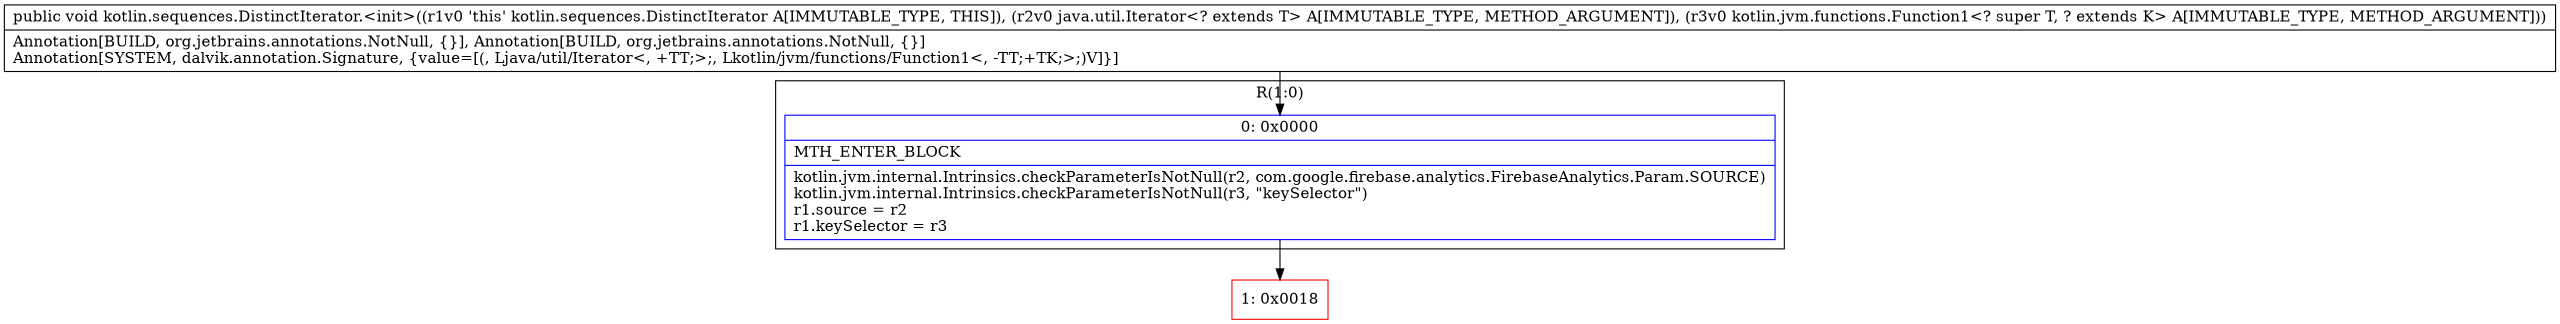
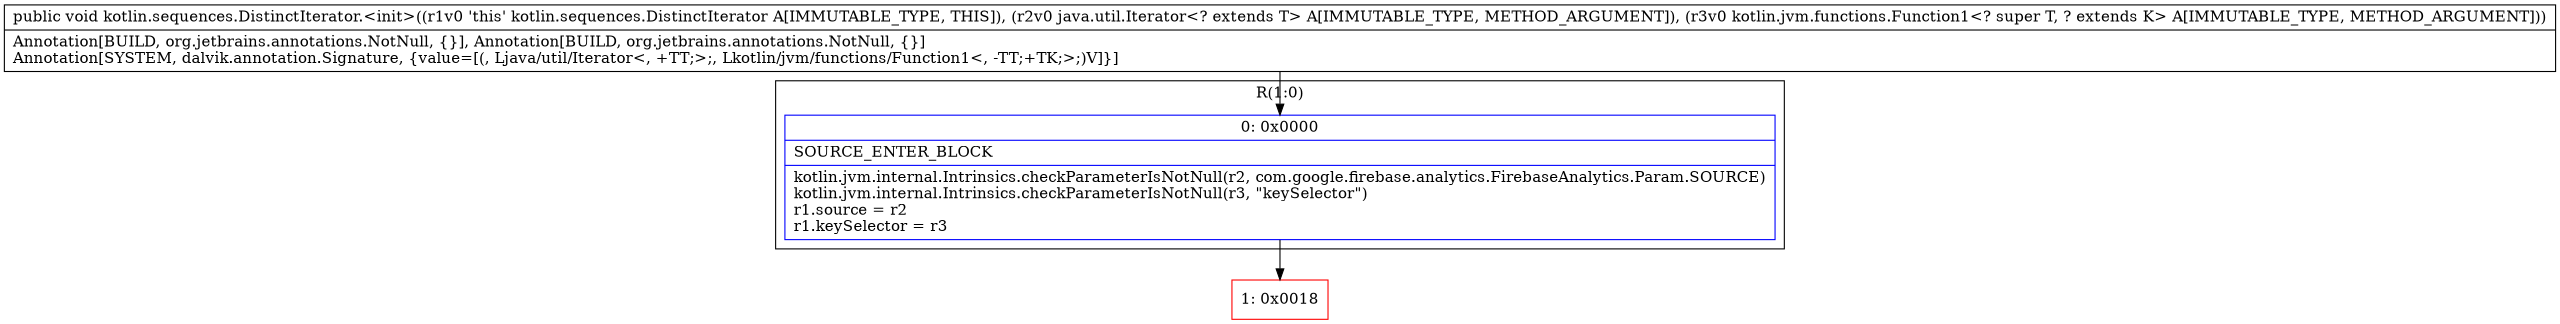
(878, 152) -> (894, 152)
